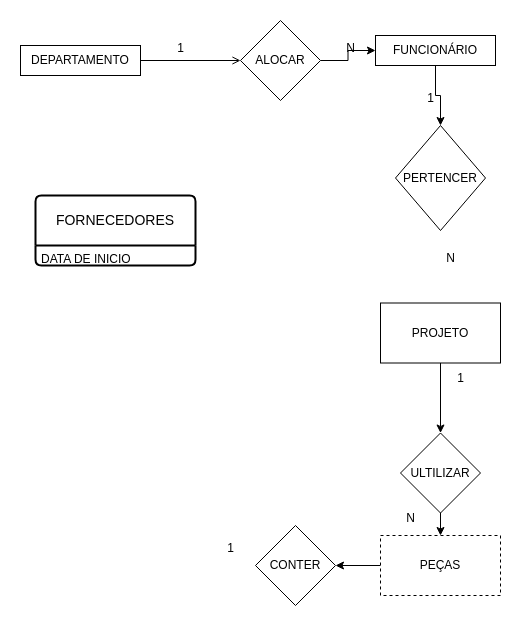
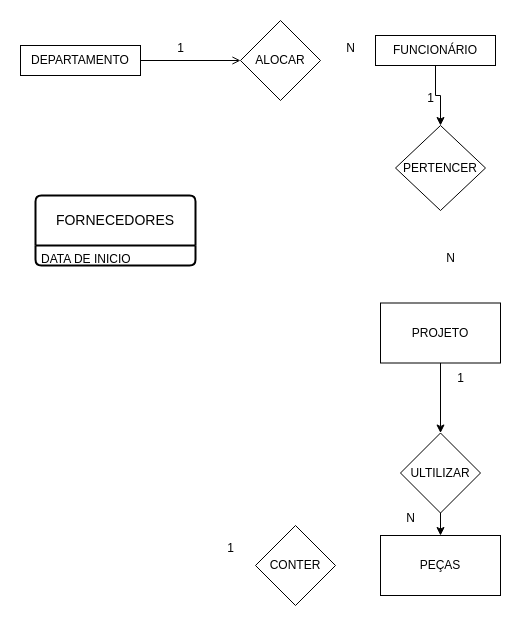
(348, 59) -> none
(441, 178) -> (441, 168)
(361, 566) -> none
(441, 566) -> (441, 566)
